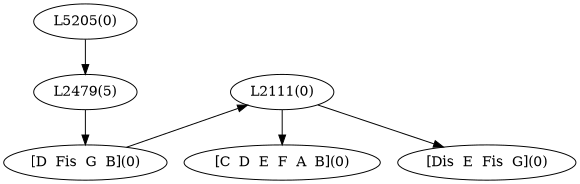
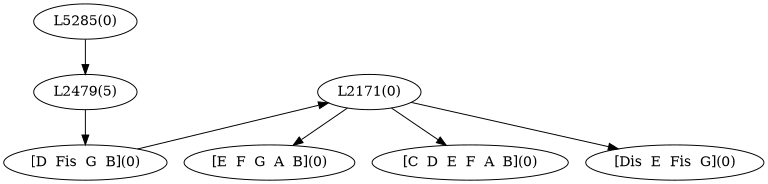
(85, 22) -> (85, 22)
(282, 92) -> (369, 92)
none -> (269, 163)
